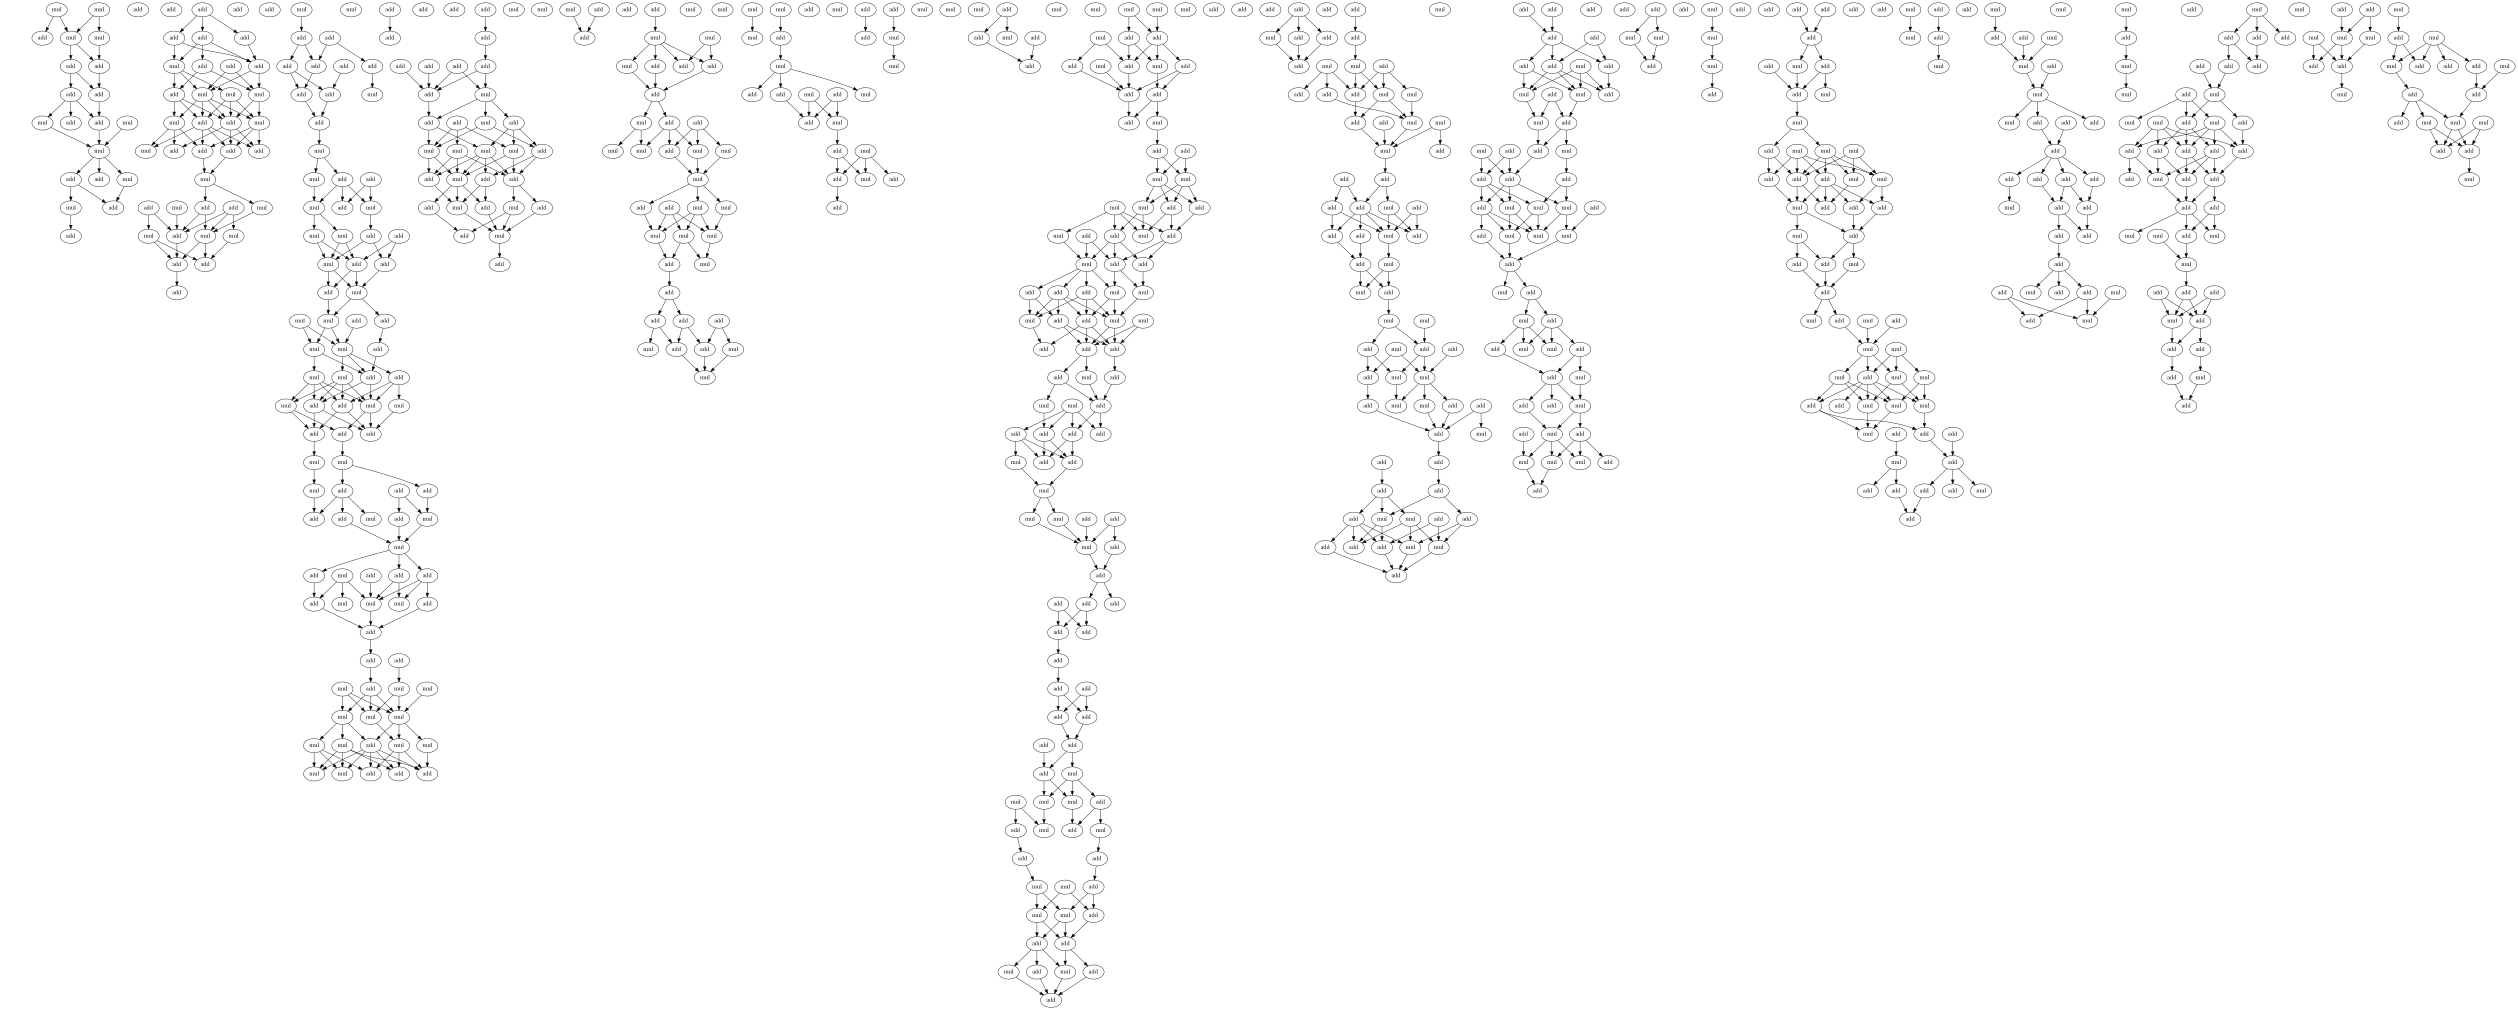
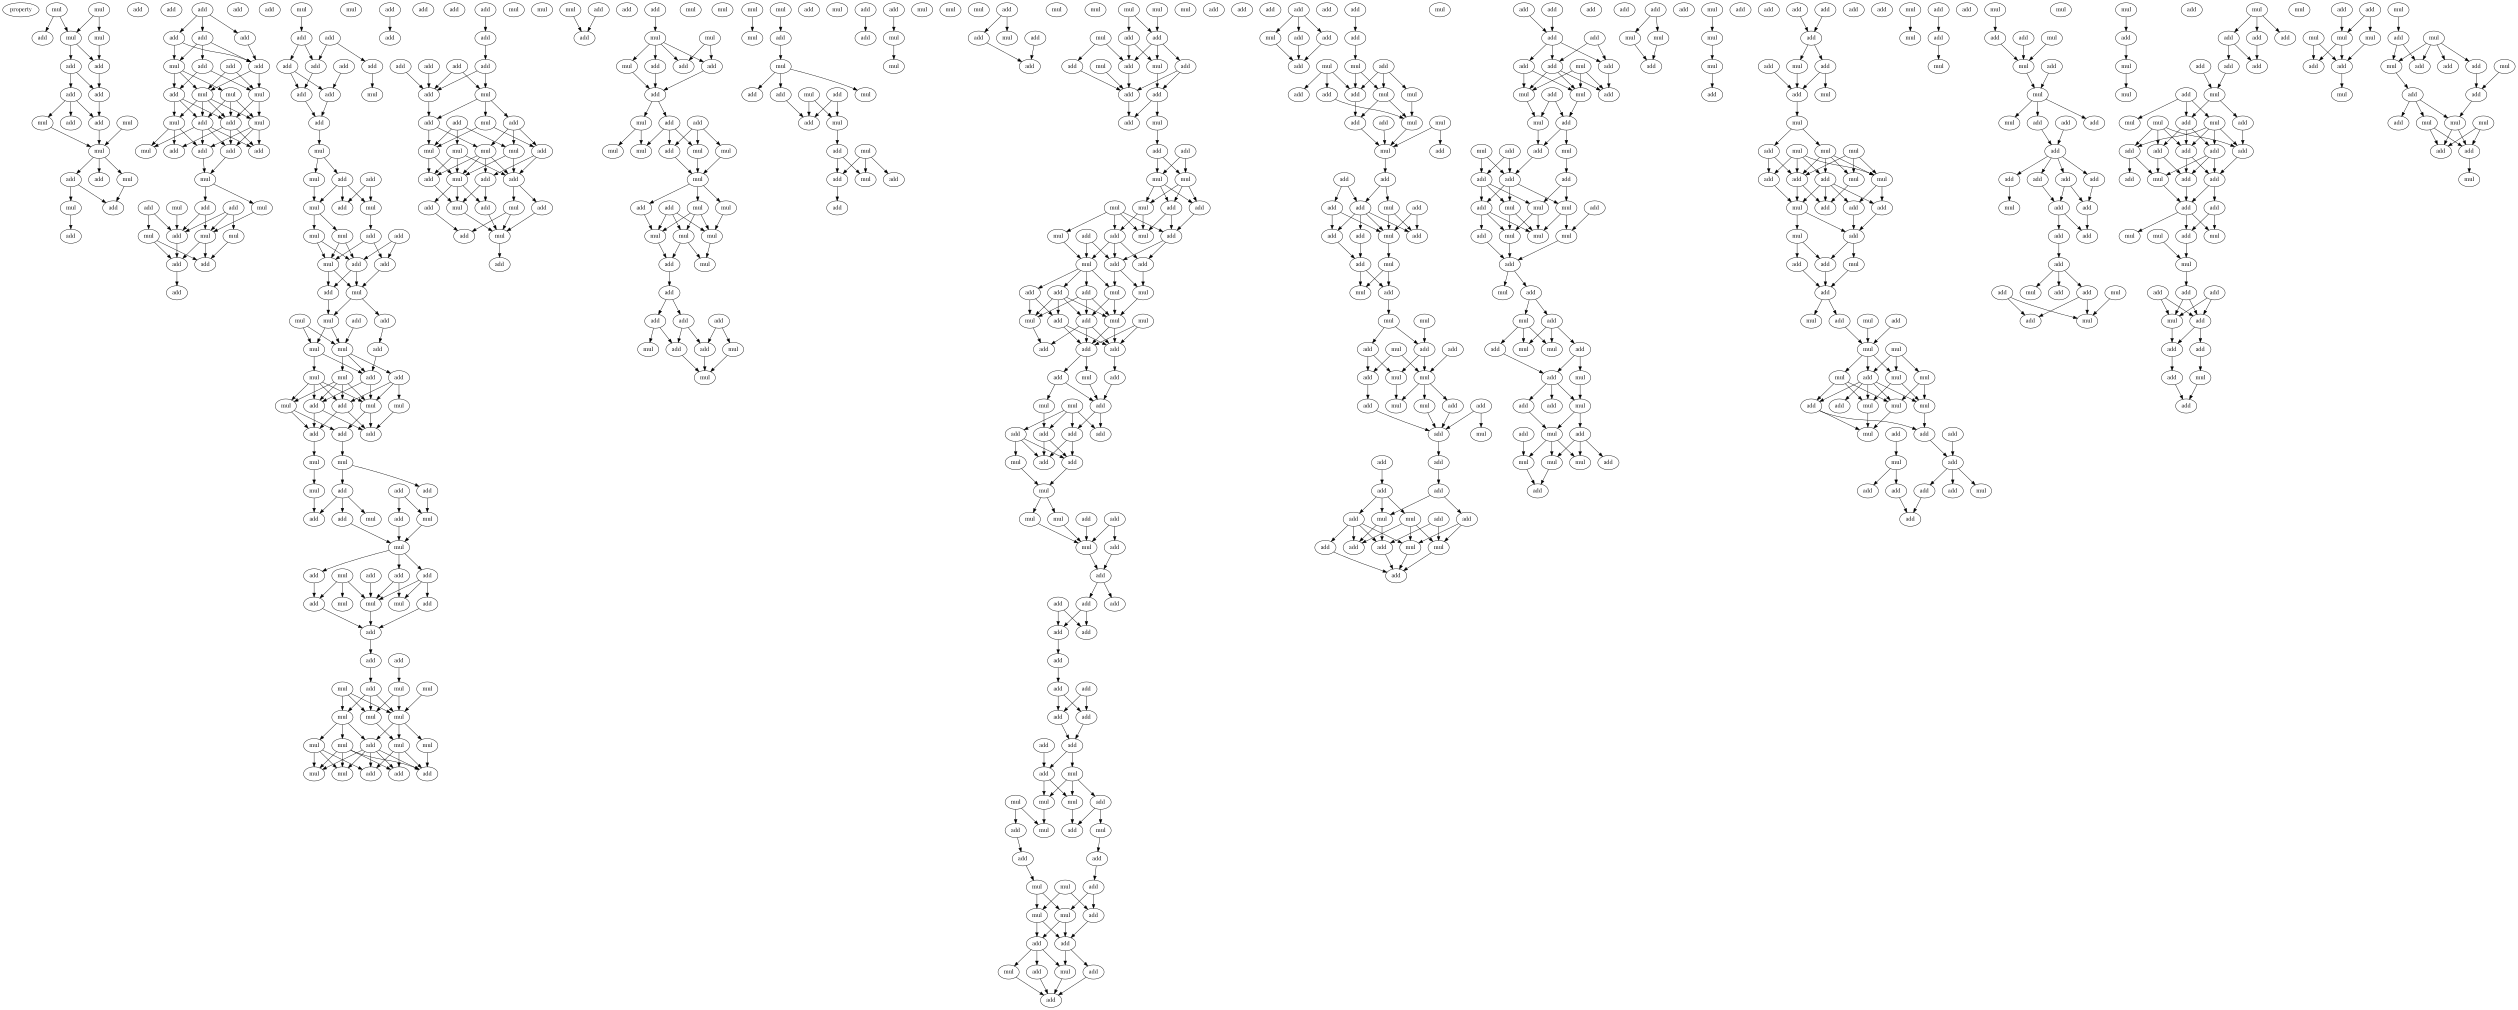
none -> (21, 10)
